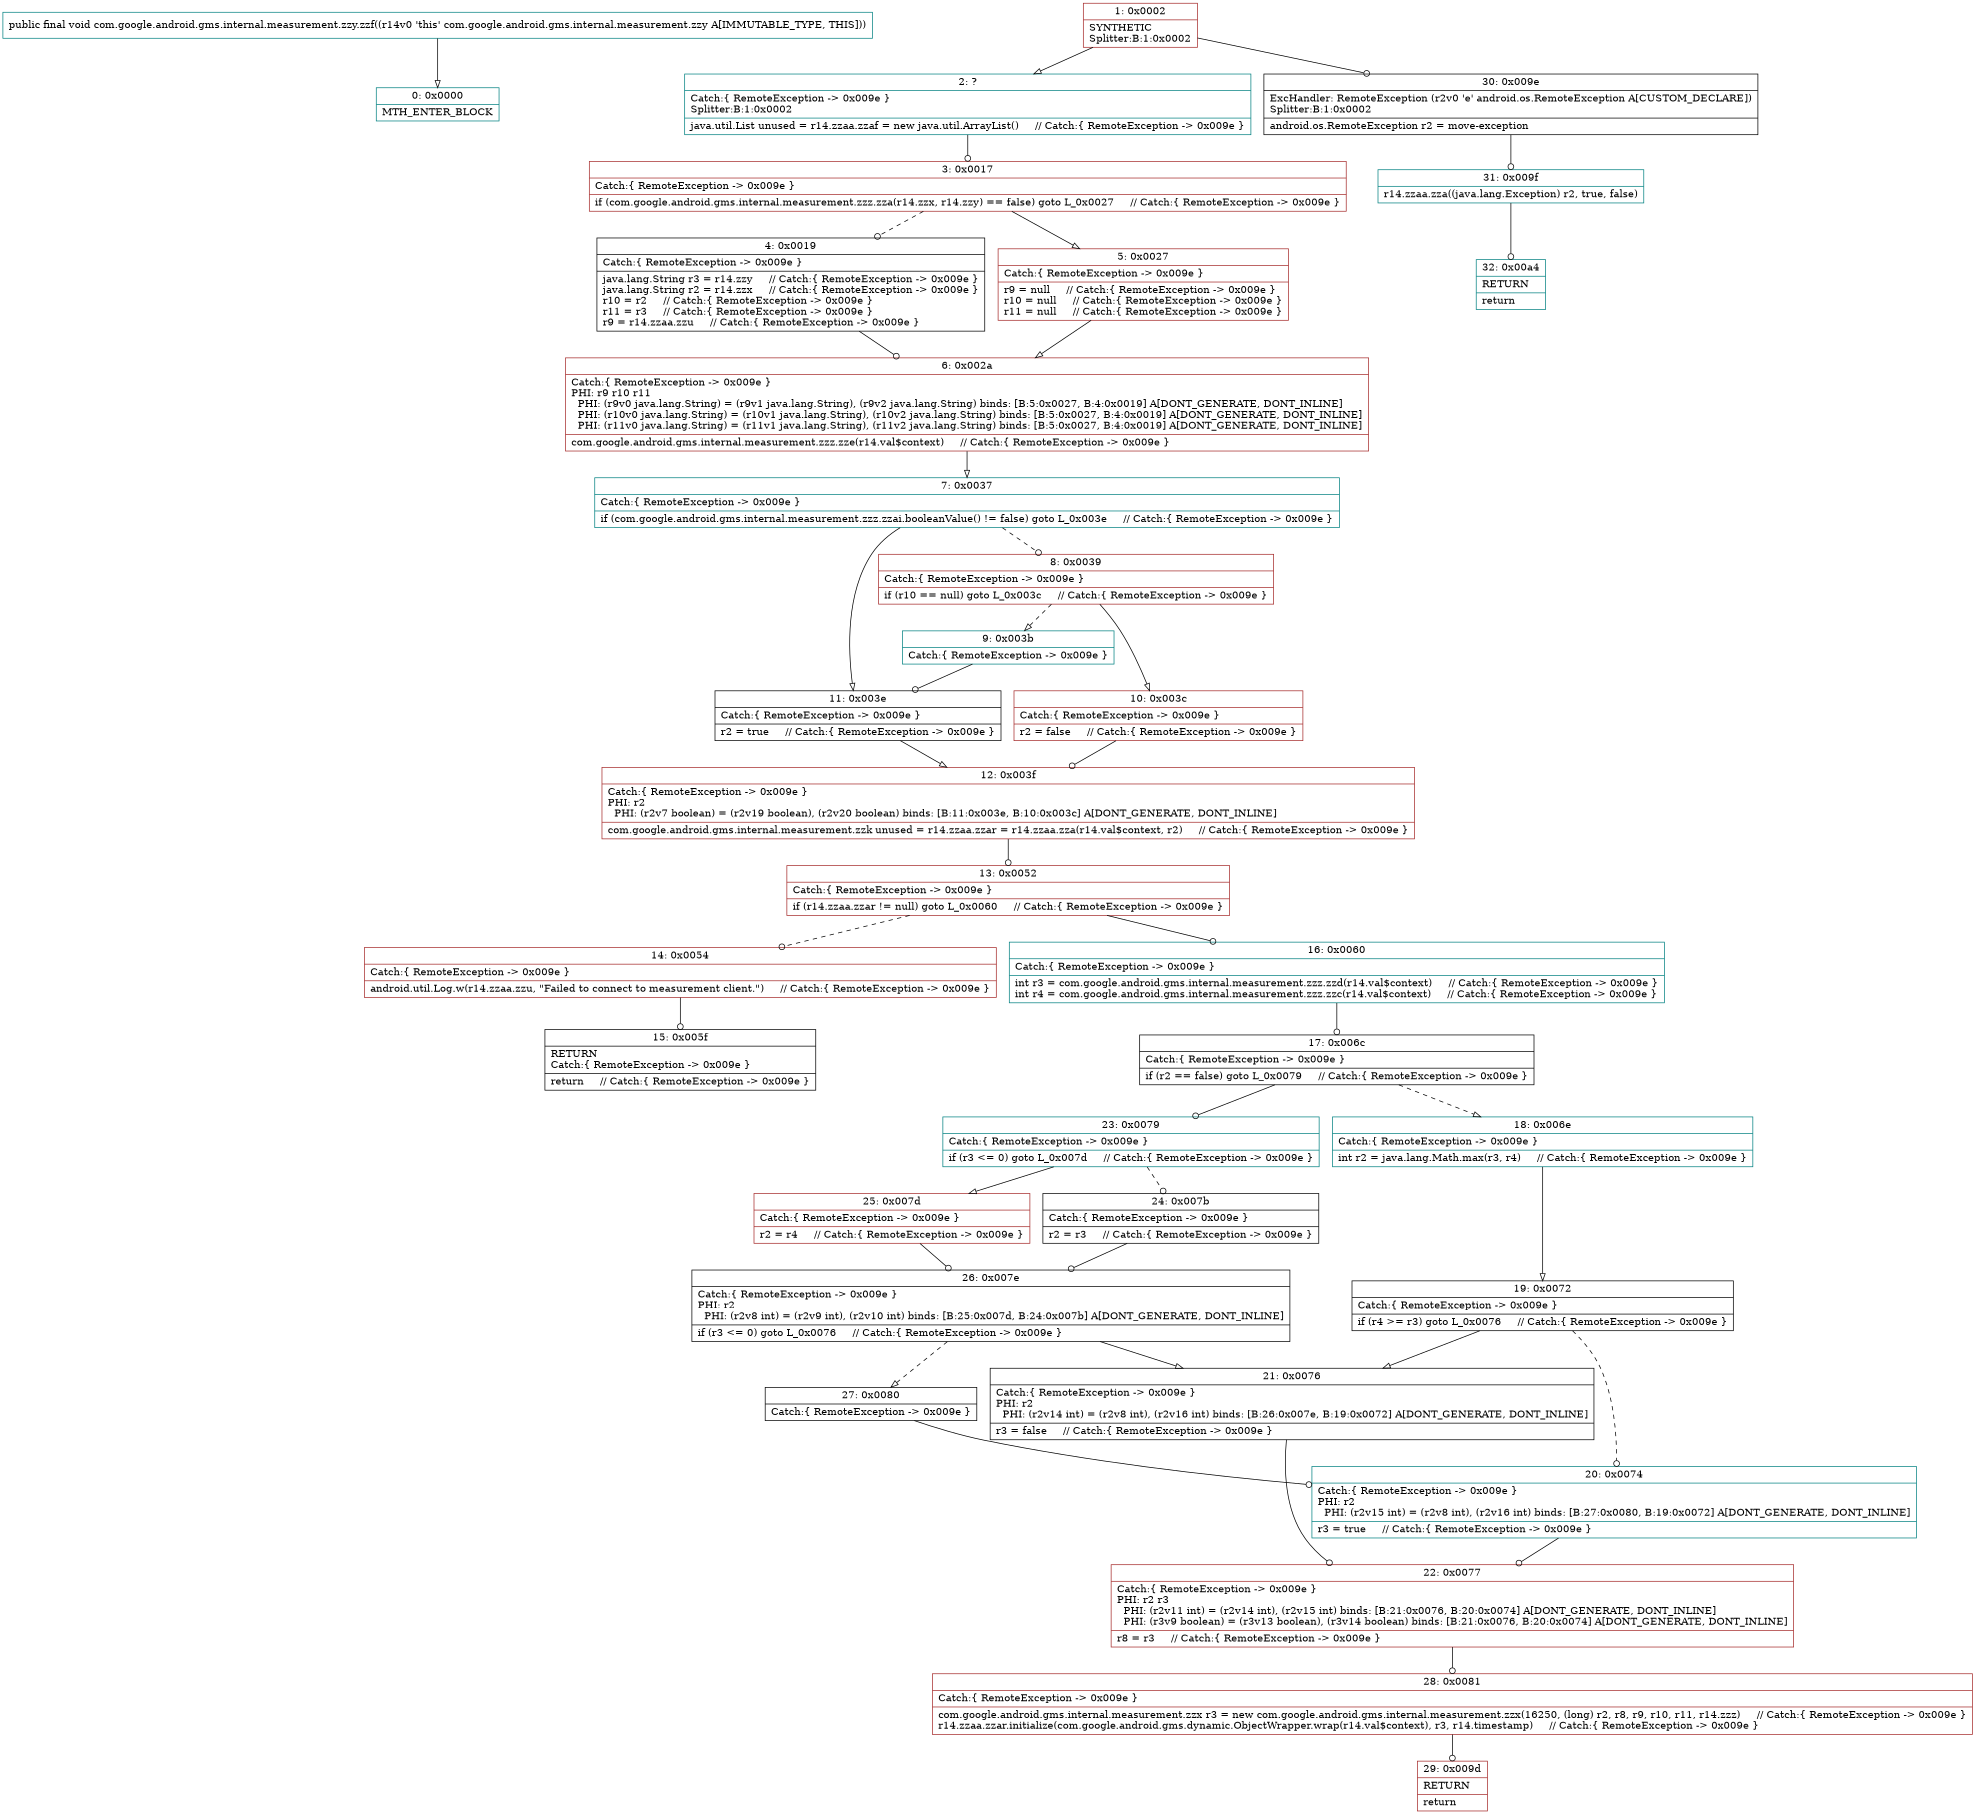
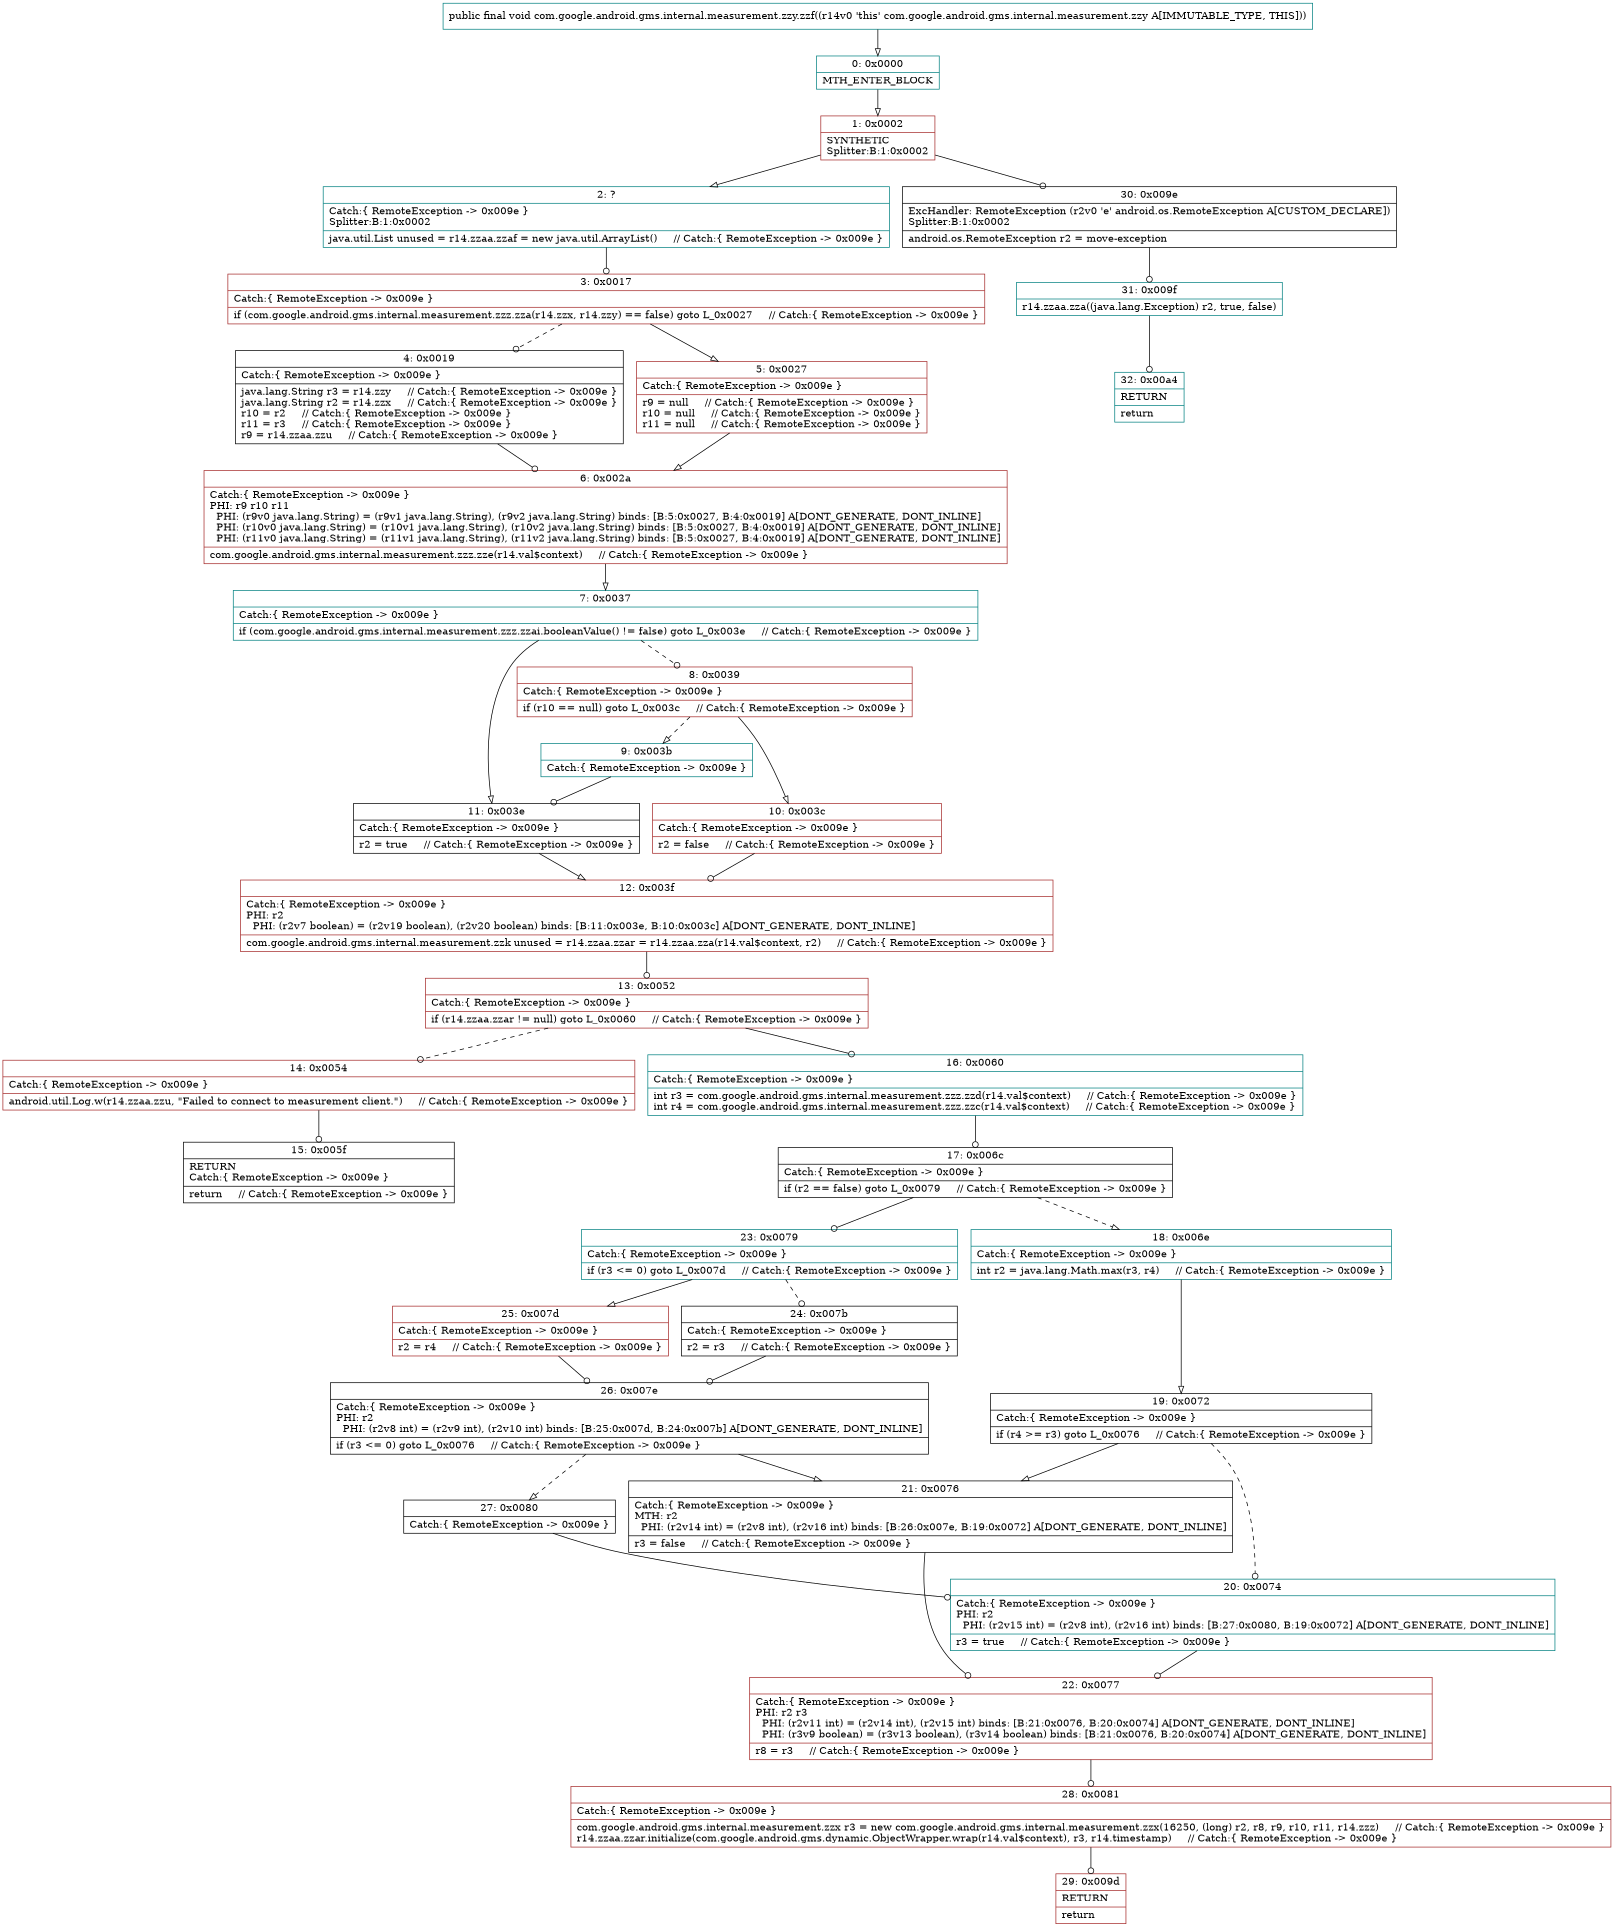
none -> (878, 99)
(1017, 1404) -> (658, 1516)
